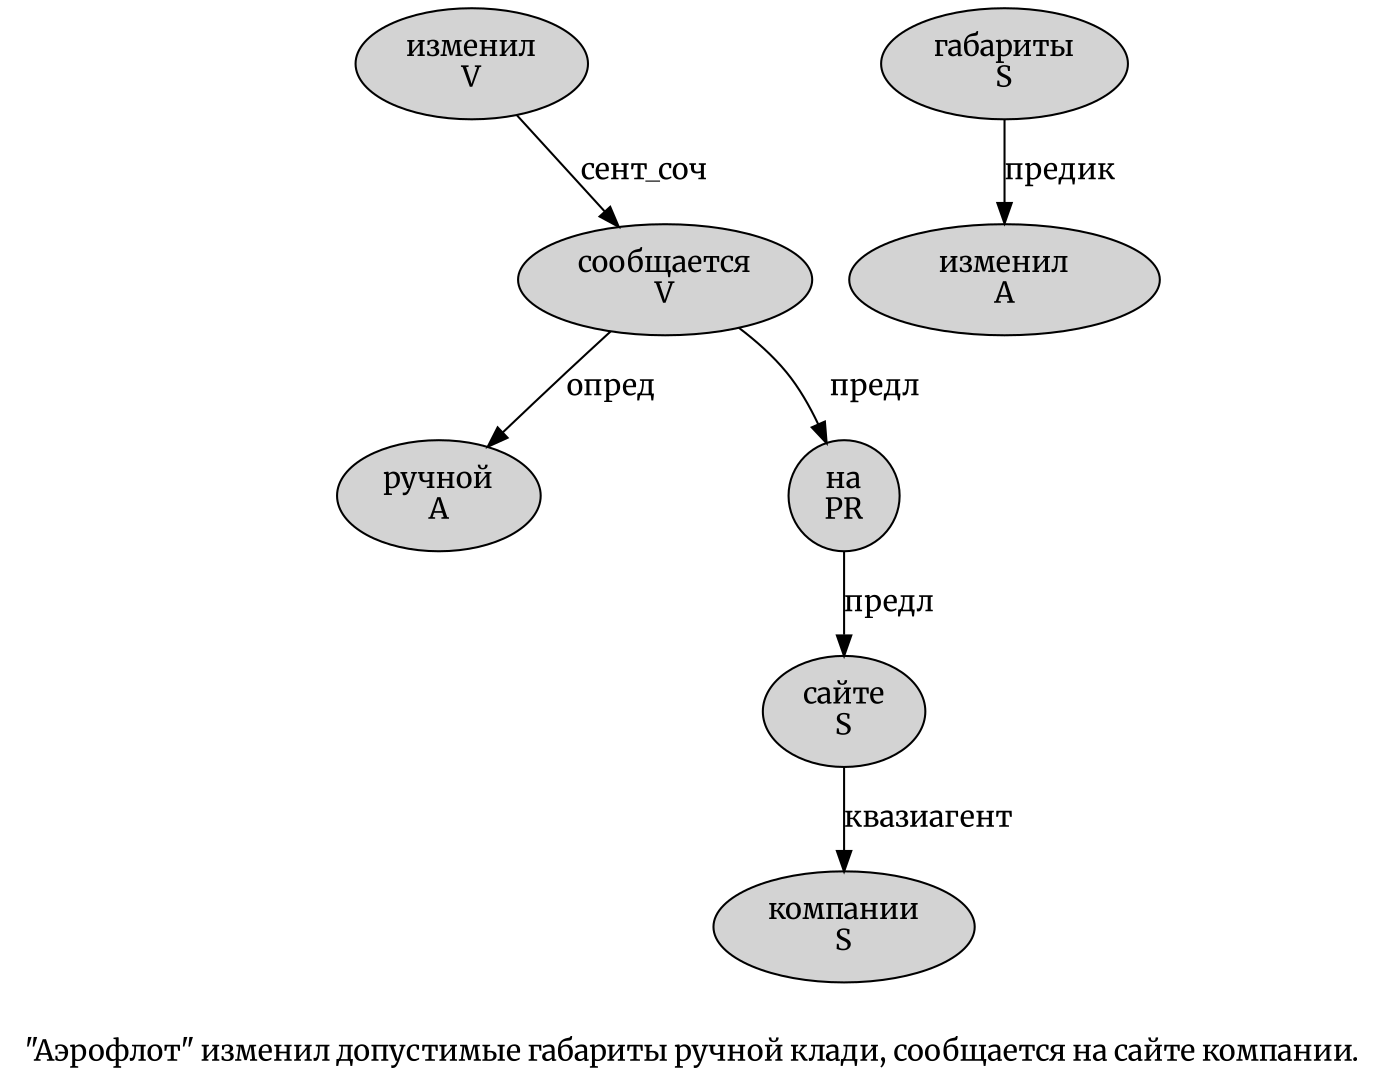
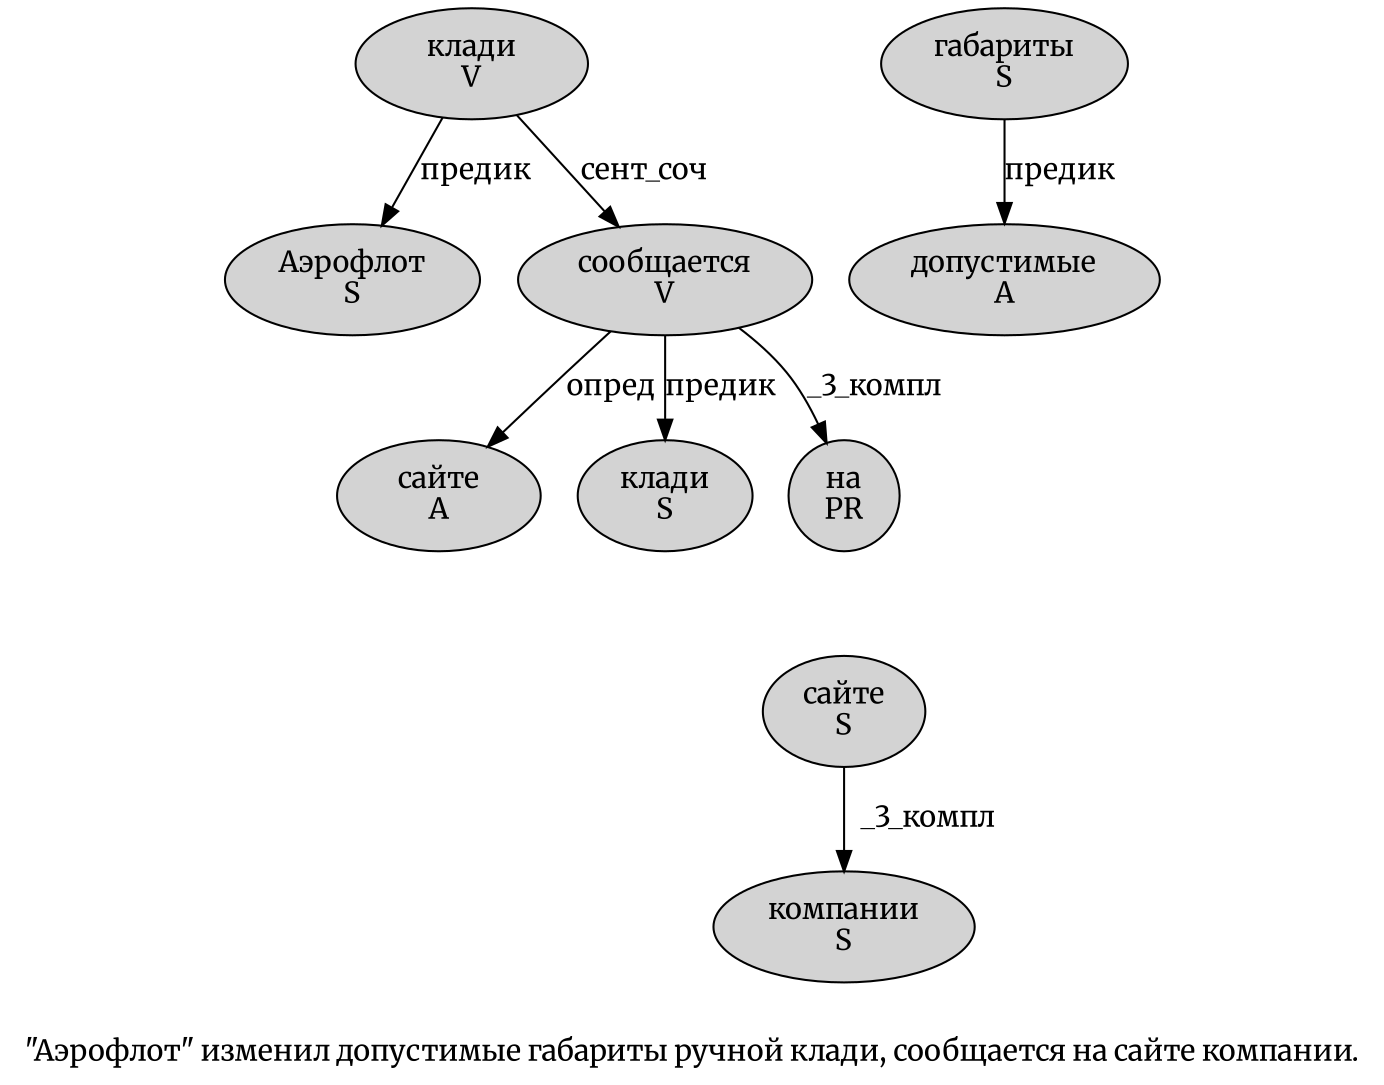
(472, 64) -> (472, 64)
none -> (352, 280)
(1005, 280) -> (1005, 280)
(875, 388) -> (875, 388)
(439, 496) -> (439, 496)
none -> (665, 496)
(844, 593) -> none
(928, 819) -> (928, 819)
